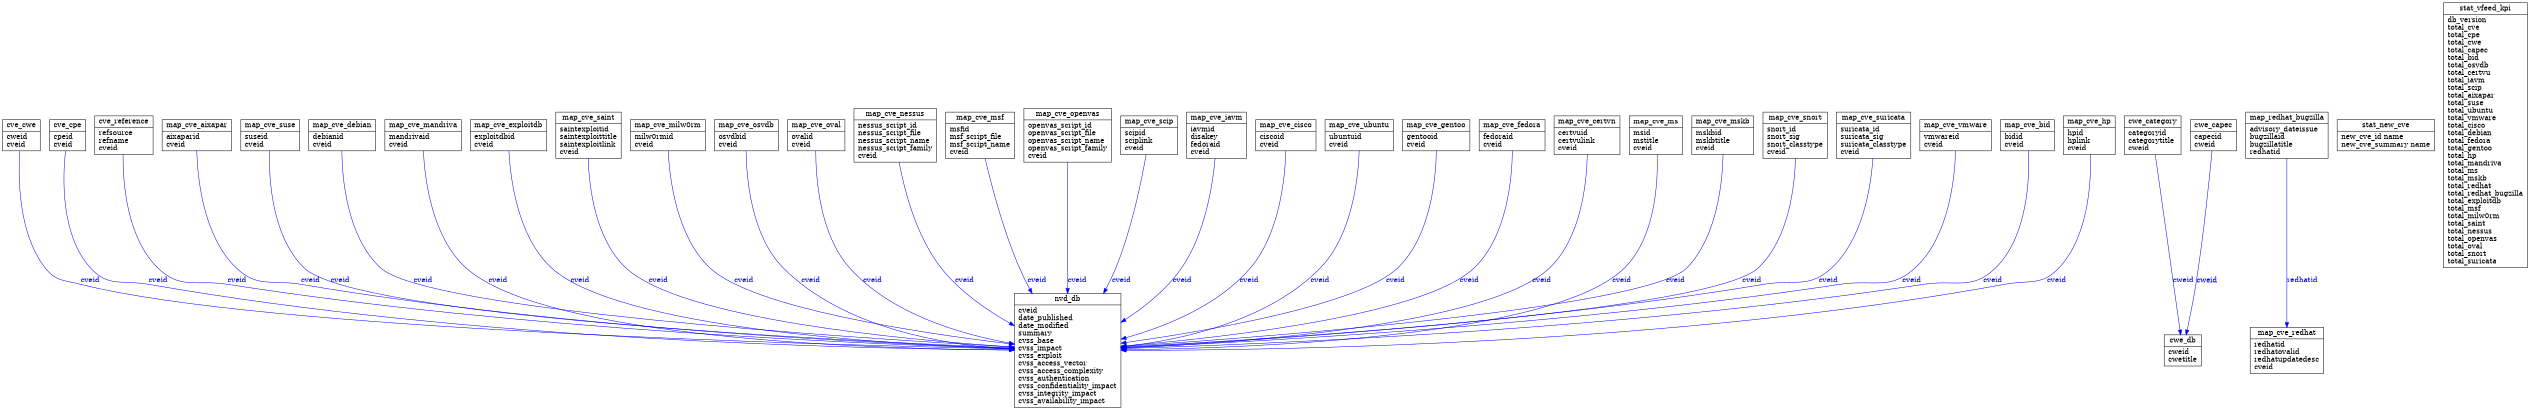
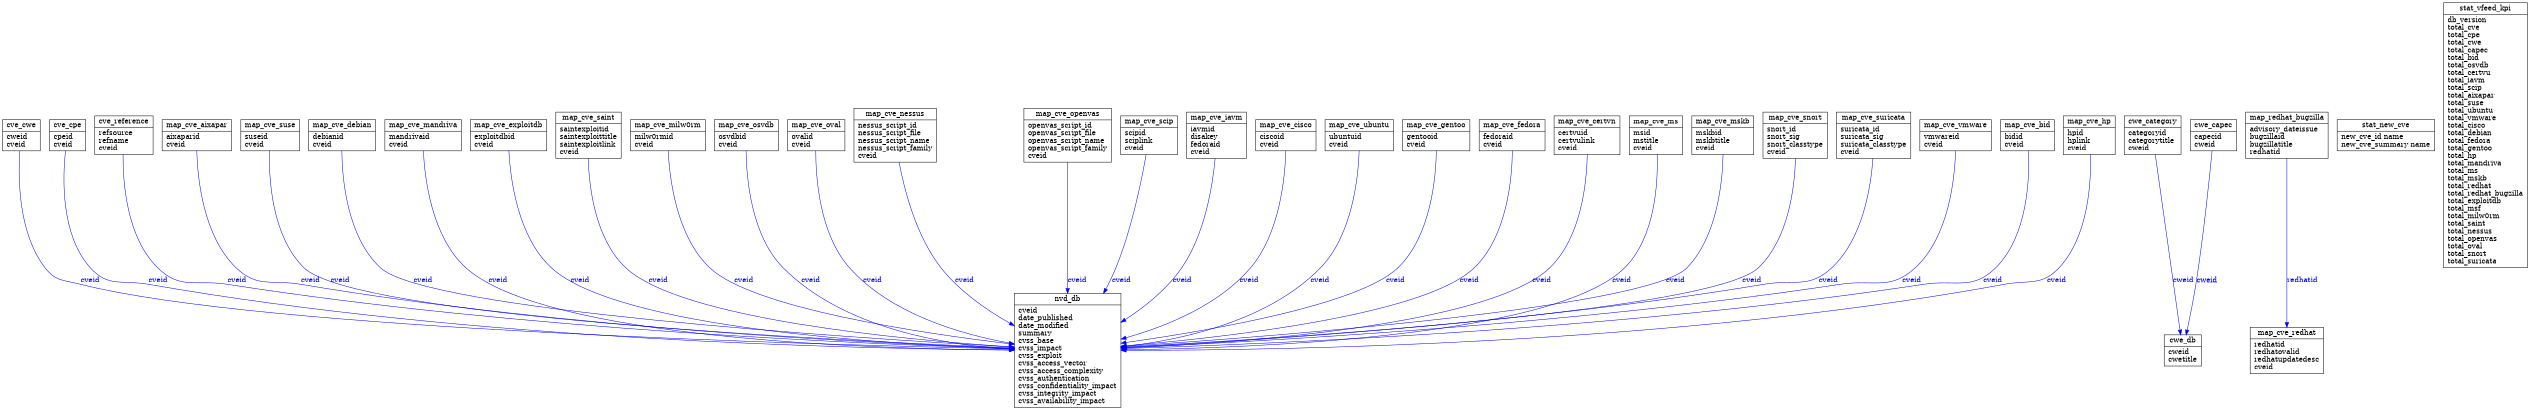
(980, 135) -> none
